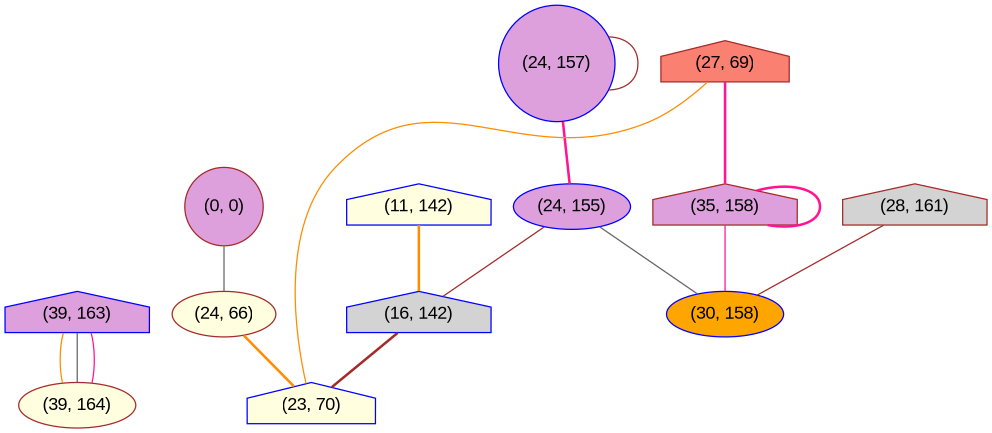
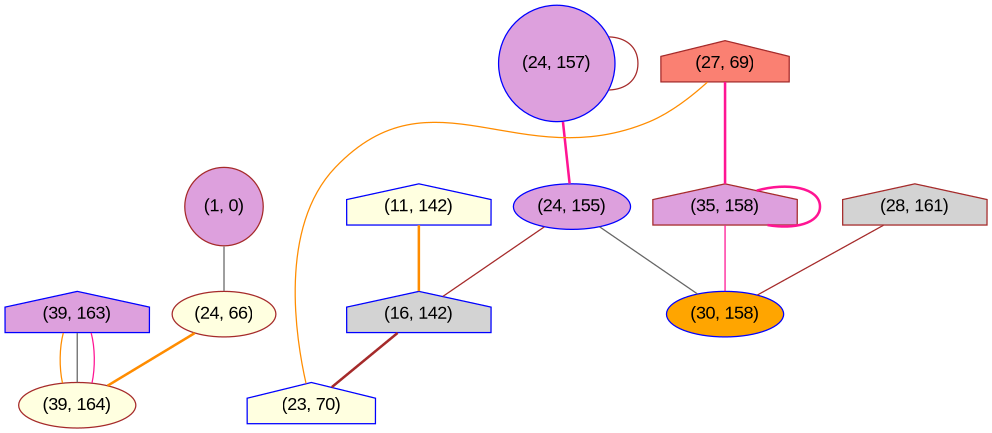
(224, 207) -> (224, 207)
(269, 361) -> (151, 359)
